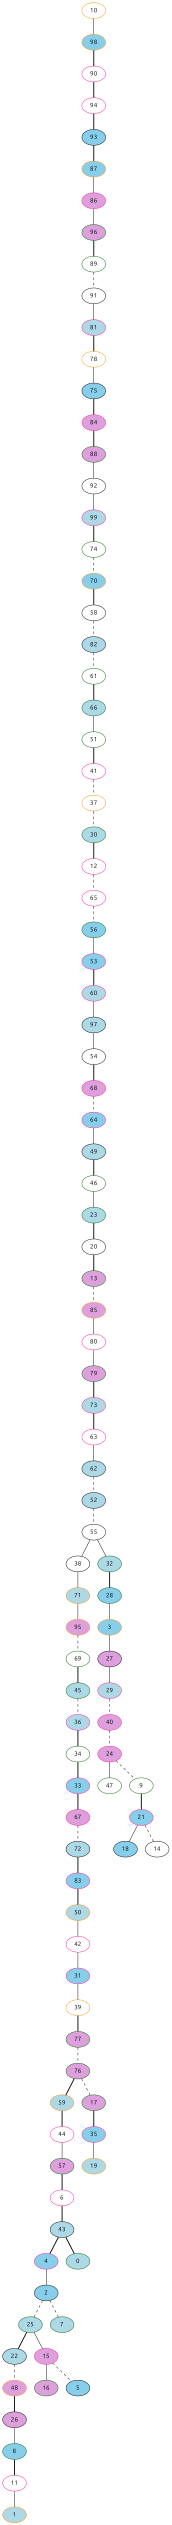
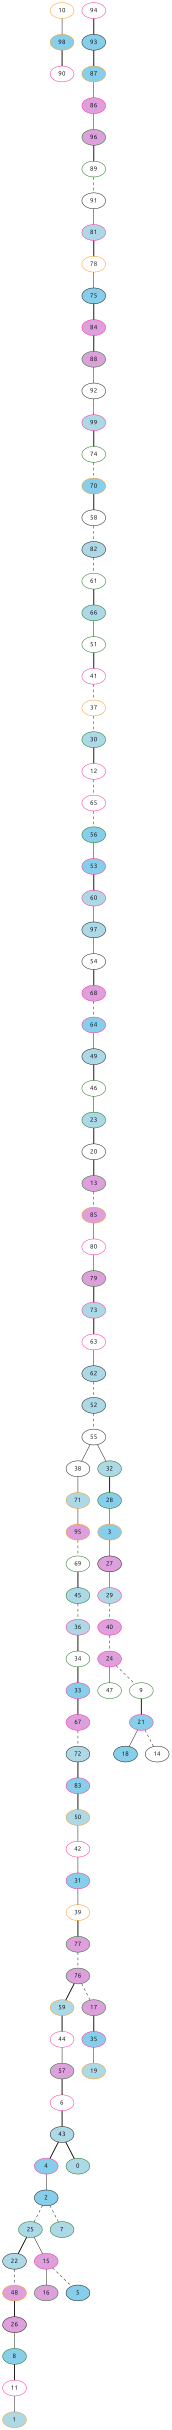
(94, 90) -> none
